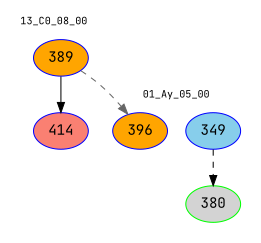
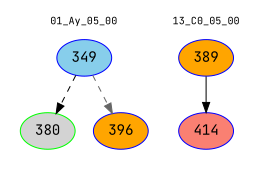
(54, 22) -> (207, 22)
(111, 95) -> (100, 90)
